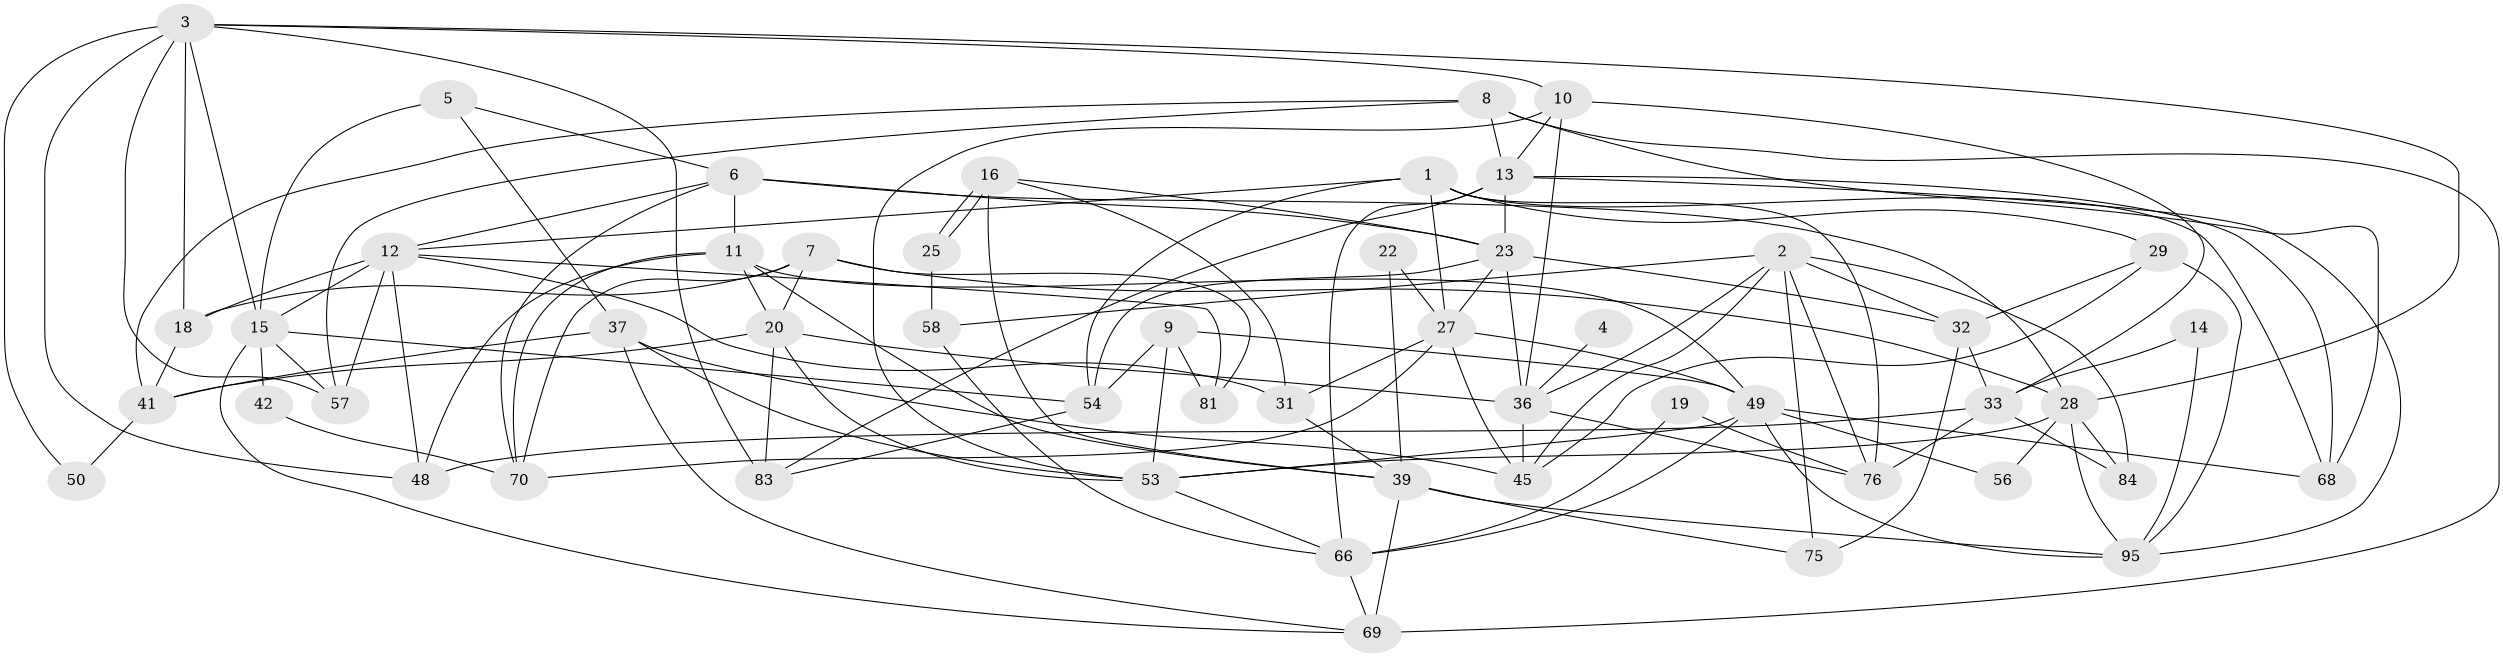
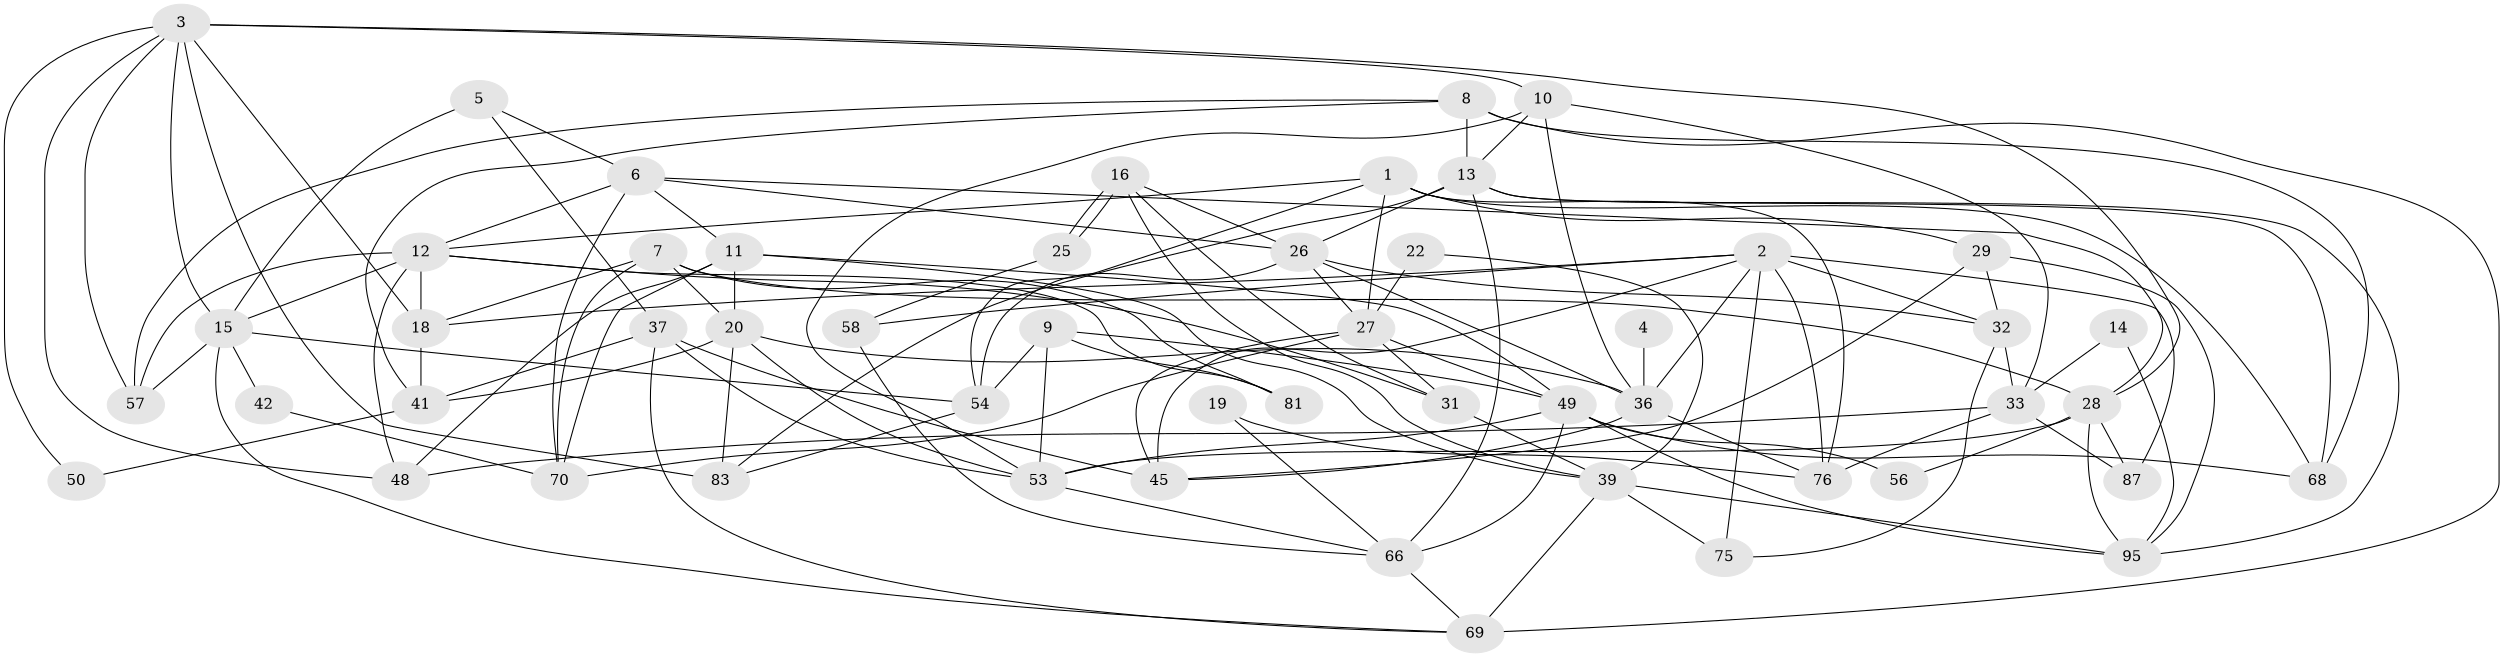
(1505, 252) -> (1299, 252)
none -> (1252, 281)
(2128, 481) -> (2132, 481)
